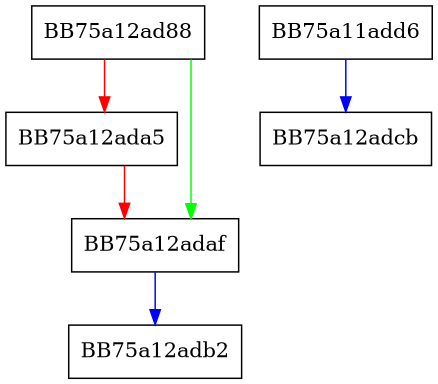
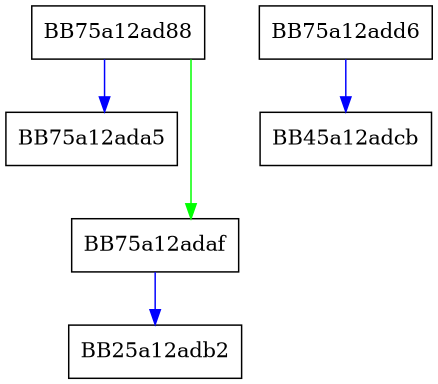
(346, 33) -> (346, 33)
(105, 78) -> (105, 78)
(346, 139) -> (346, 139)
(125, 185) -> none
(155, 352) -> (155, 352)
